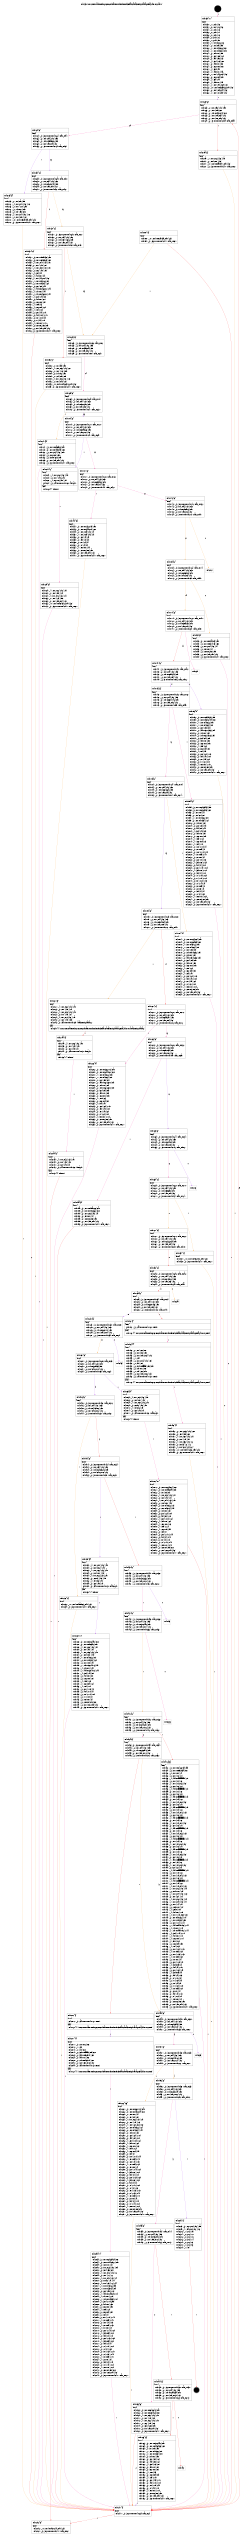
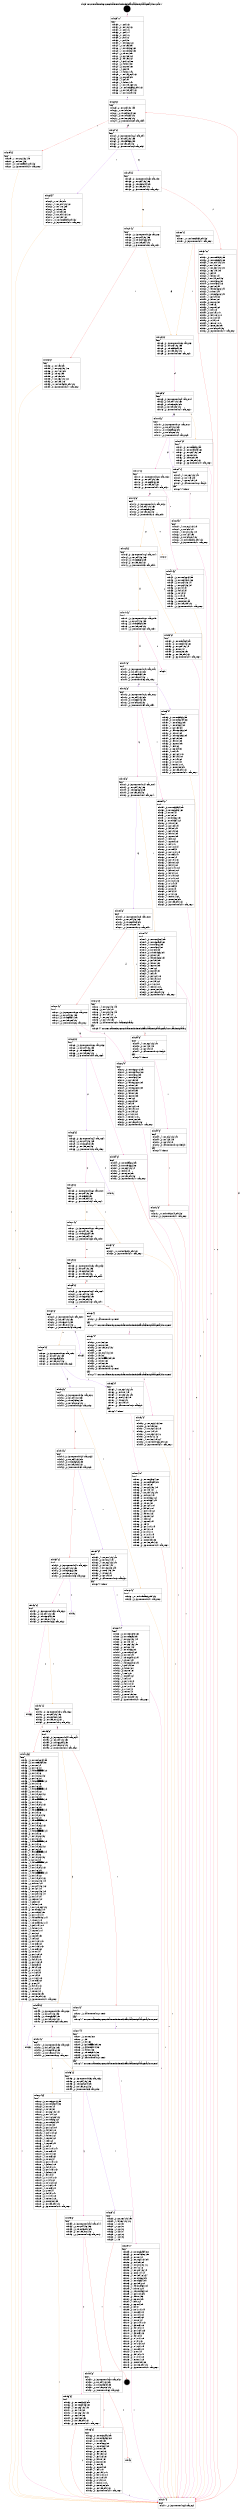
(175, 1302) -> none
(93, 2519) -> (185, 1857)
